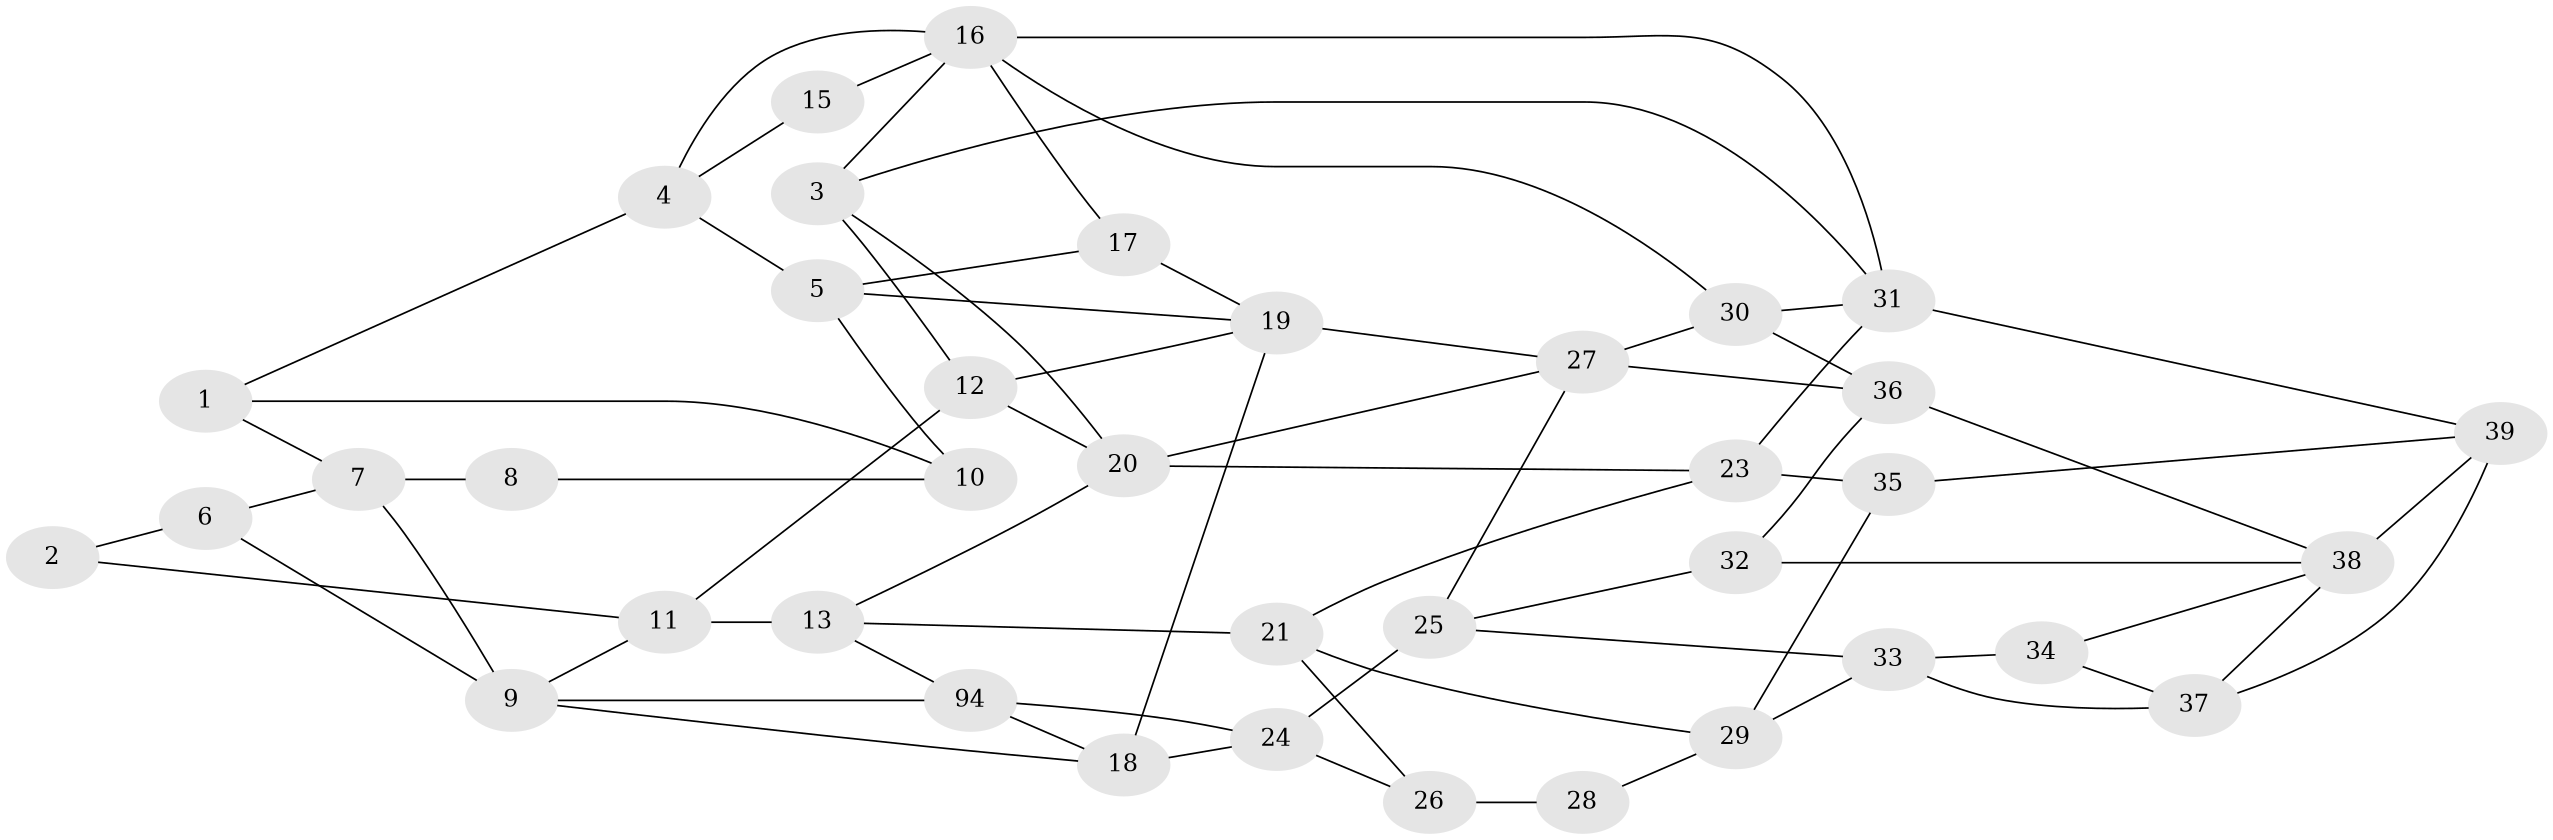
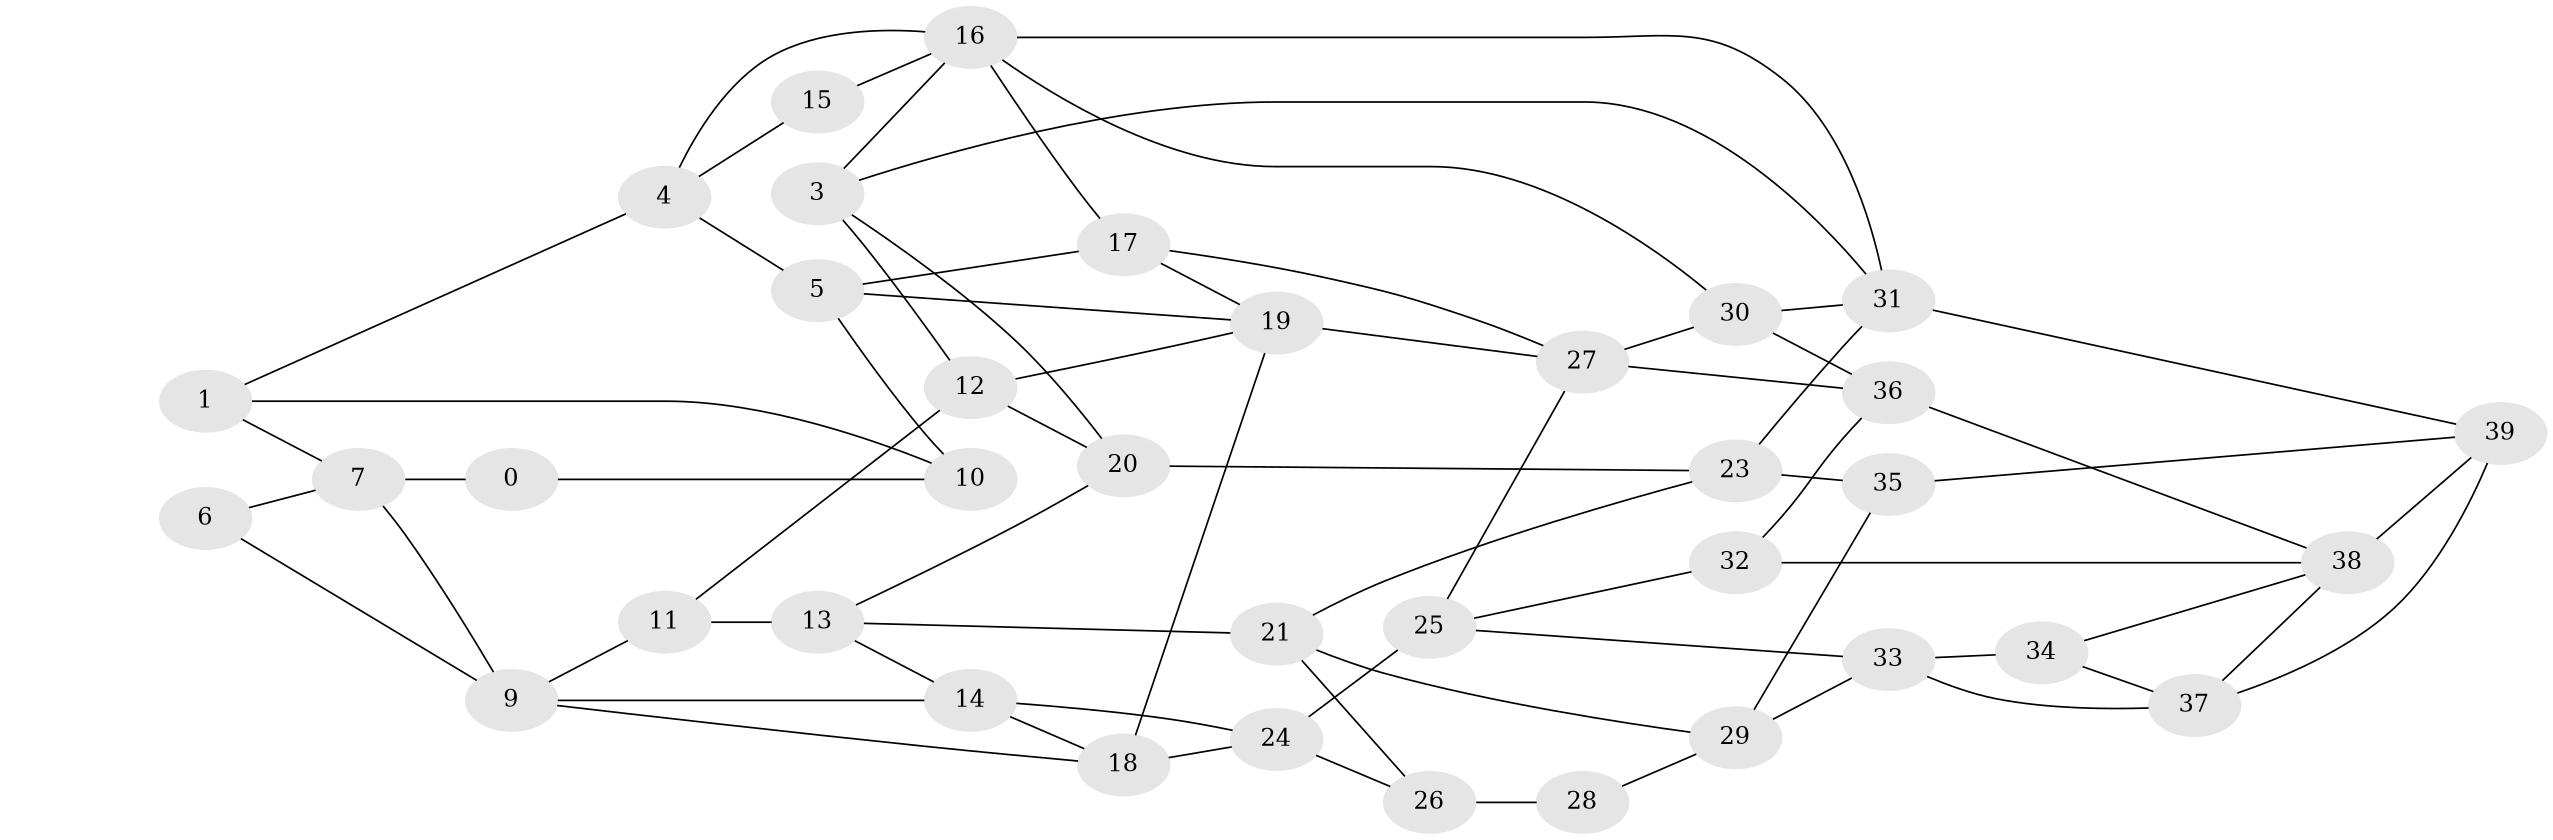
(1353, 414) -> (1360, 285)
(512, 479) -> (512, 479)
(53, 558) -> none
(971, 700) -> (971, 700)
